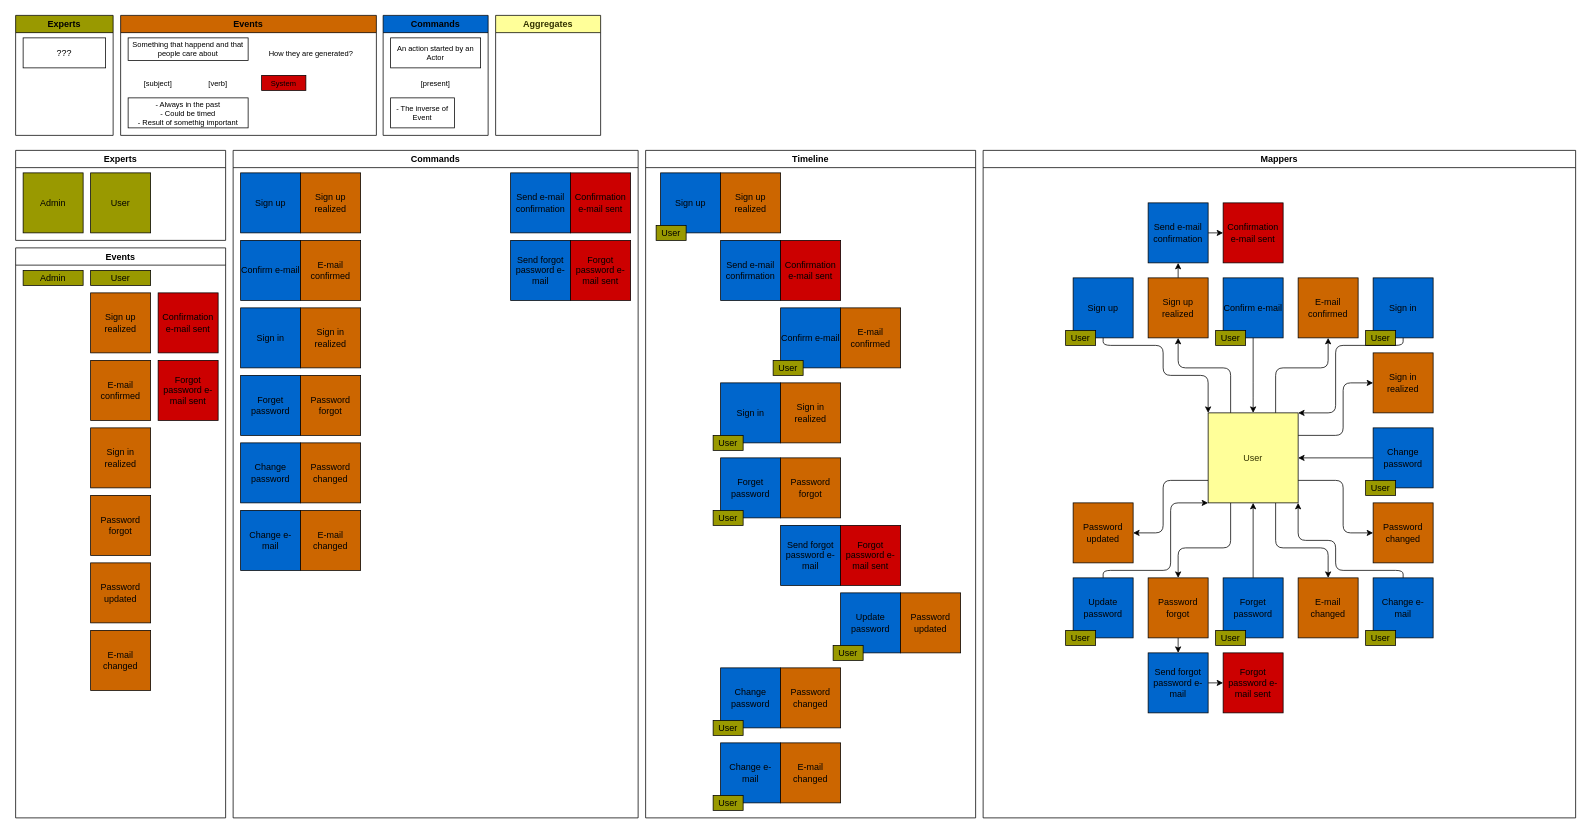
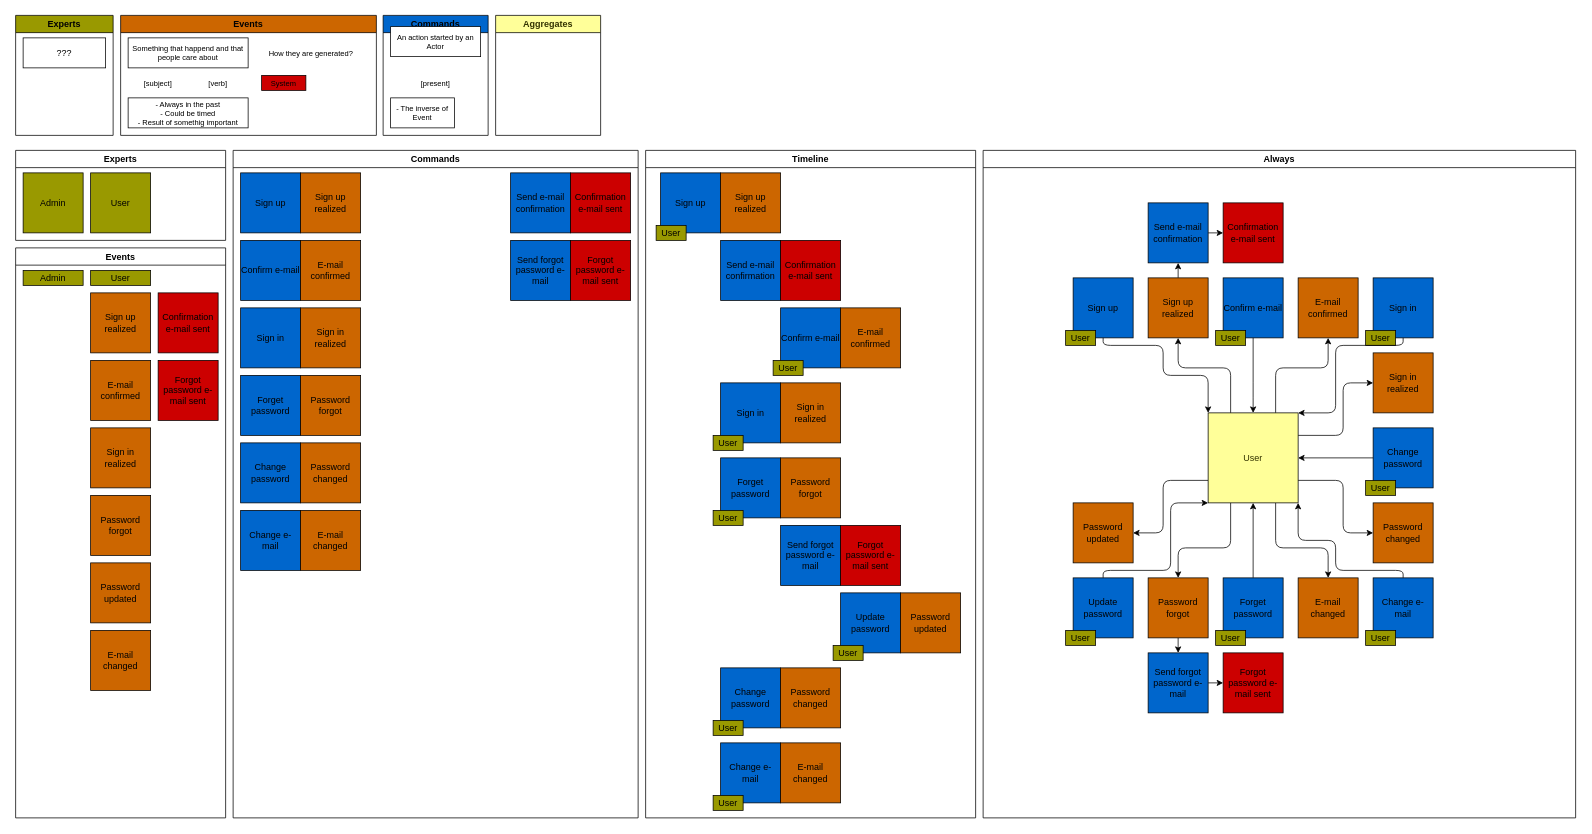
(188, 49) -> (188, 53)
(435, 53) -> (435, 42)
(1279, 159) -> (1279, 159)
